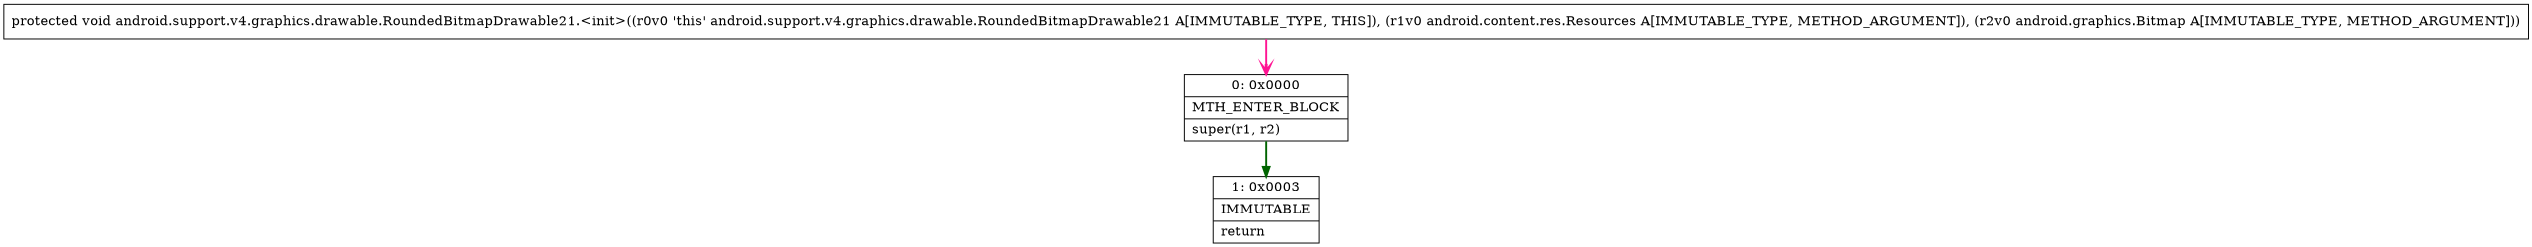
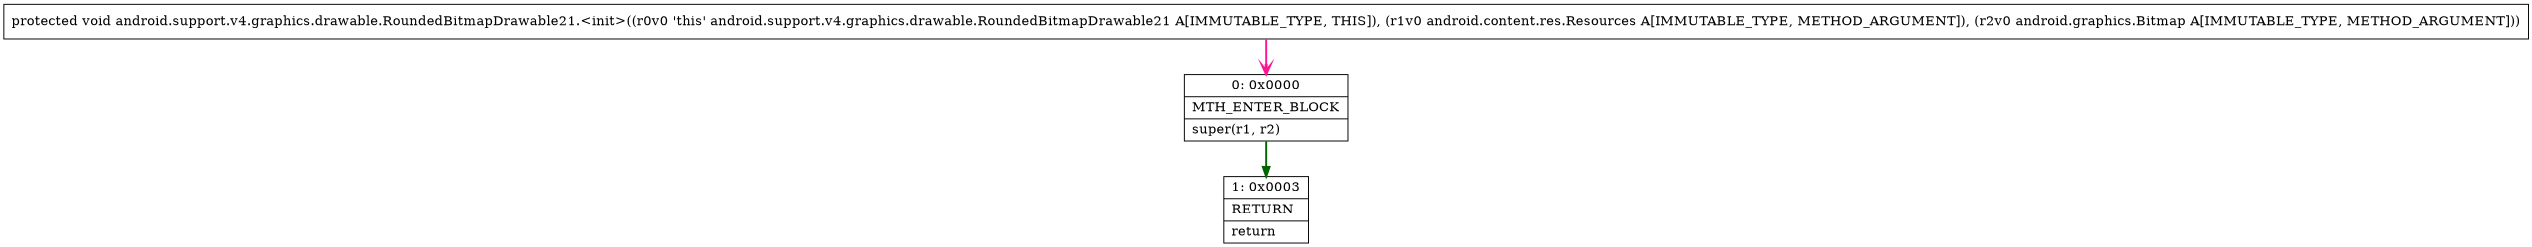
(1266, 209) -> (1263, 209)
